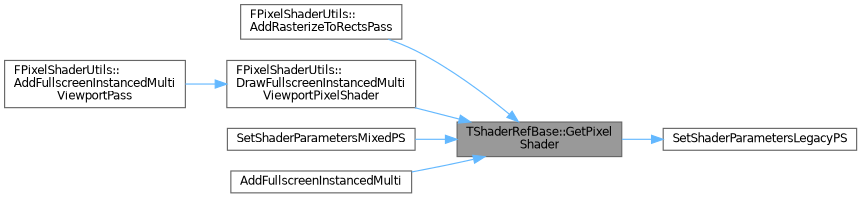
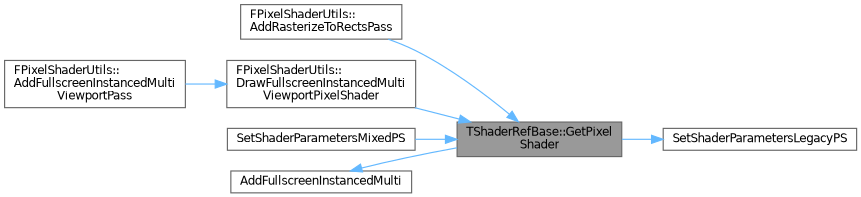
(442, 166) -> (409, 157)
